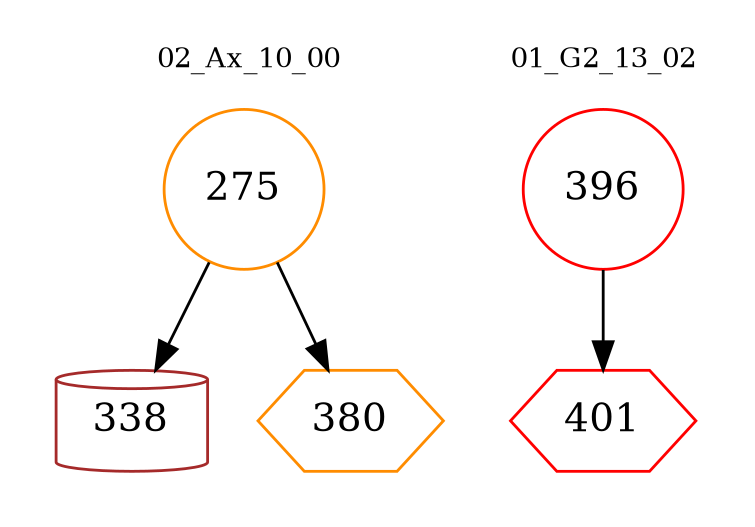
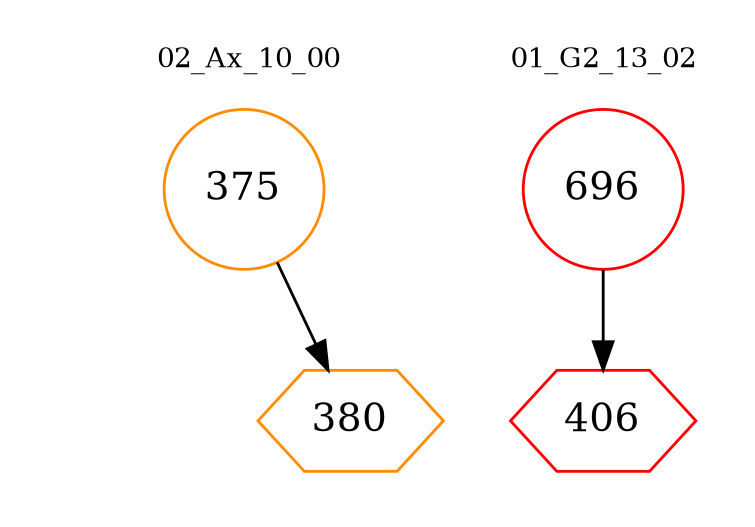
(244, 189) -> (244, 189)
(603, 189) -> (603, 189)
(132, 421) -> none
(603, 421) -> (603, 421)
